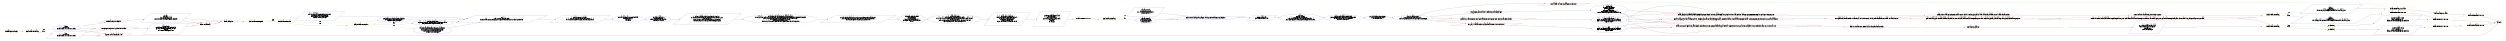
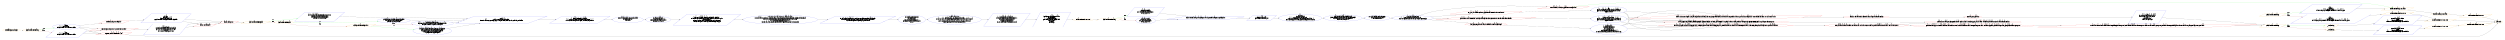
(2148, 15) -> none
(273, 21) -> (273, 22)
(320, 24) -> (320, 24)
